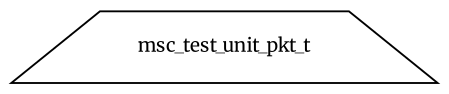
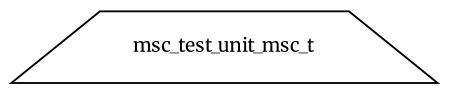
(224, 47) -> (224, 47)
